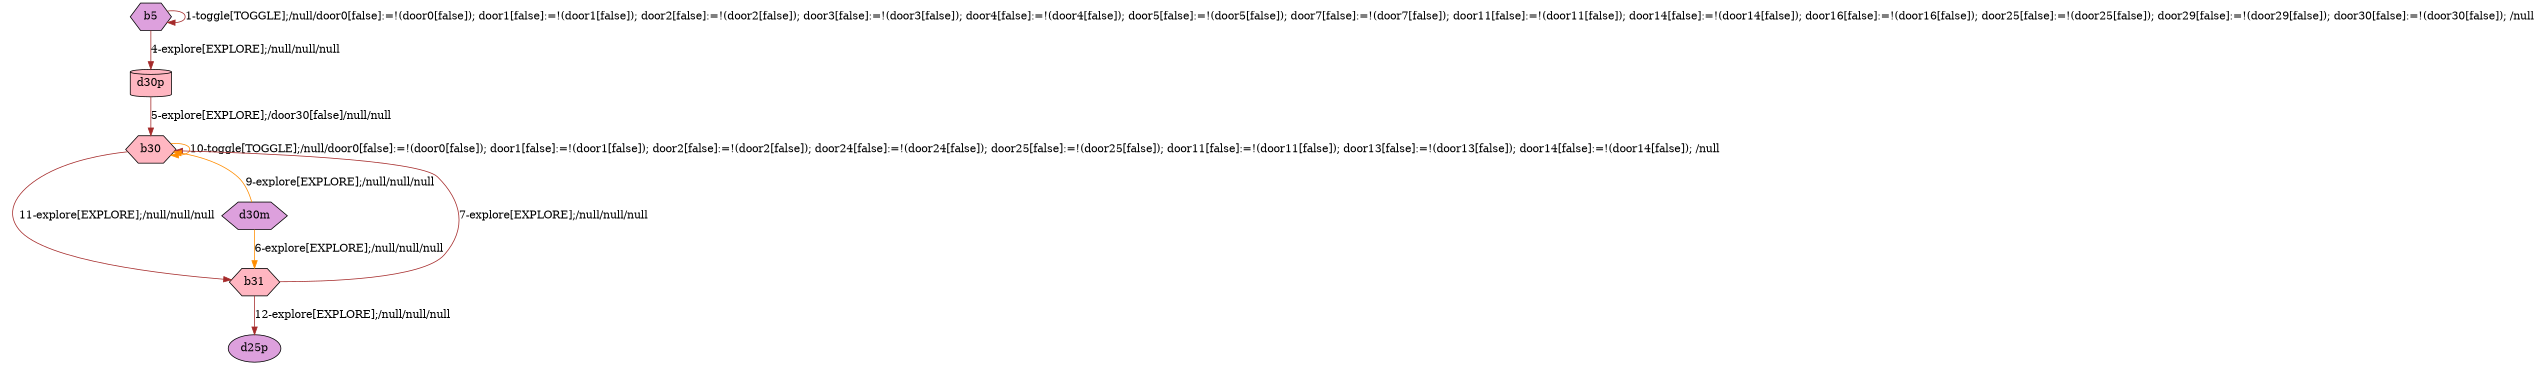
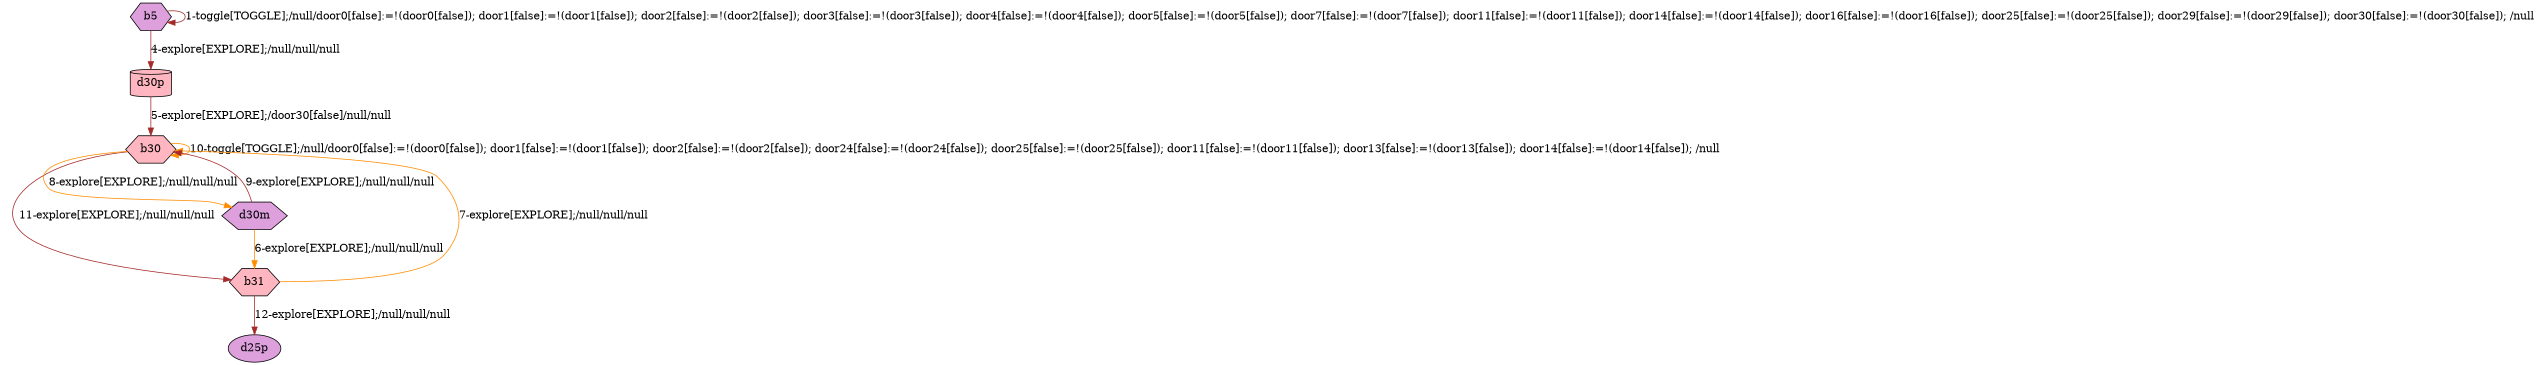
(224, 168) -> (224, 168)
(438, 177) -> (438, 177)
none -> (85, 196)
